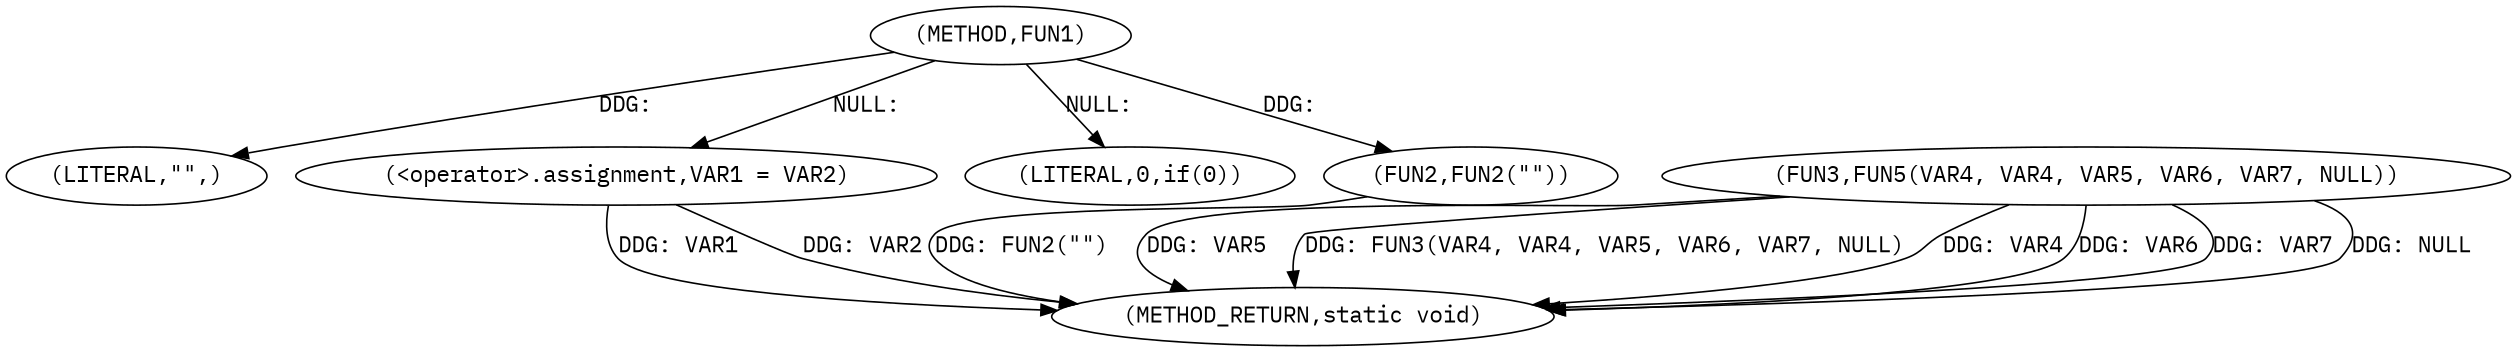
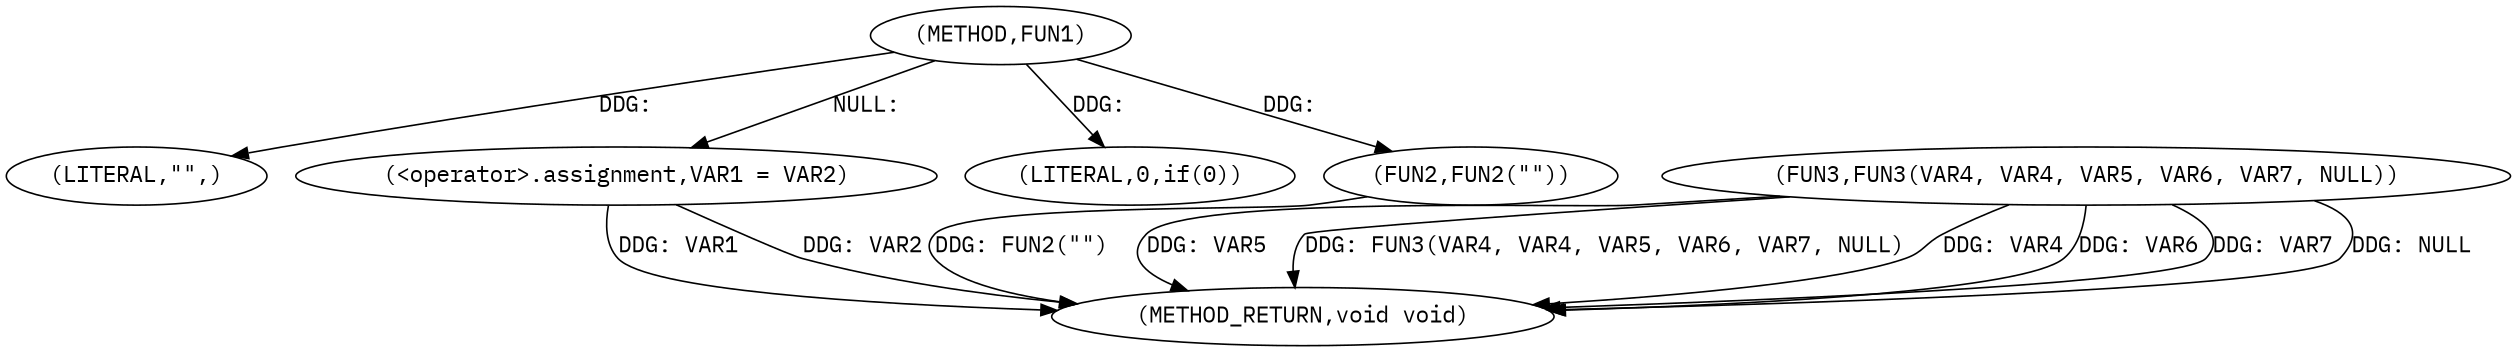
(1106, 106) -> (1106, 106)
(2086, 176) -> (2086, 176)
(1303, 317) -> (1303, 317)
